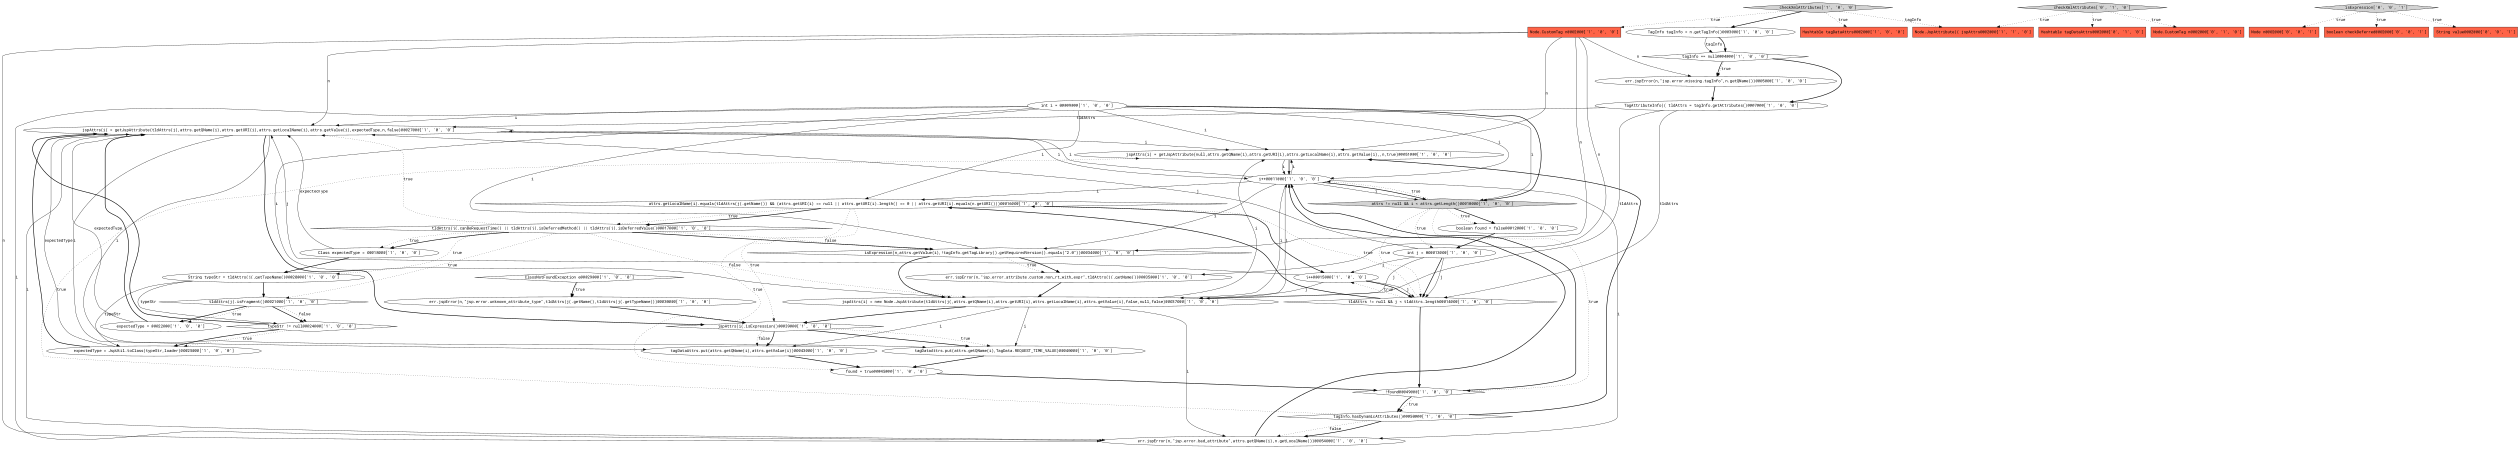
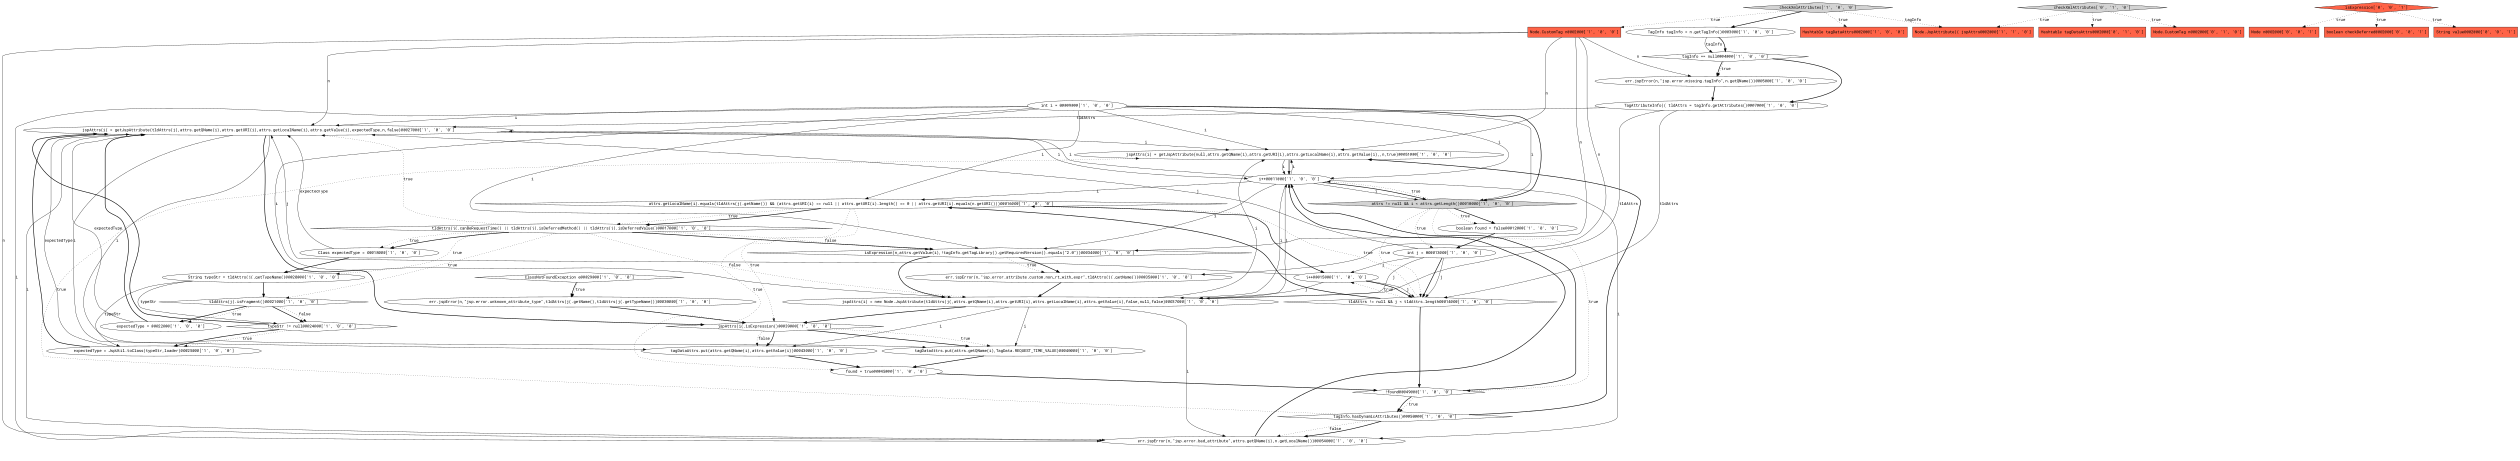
(2377, 8) -> (2377, 8)
